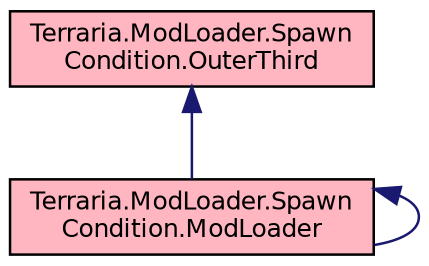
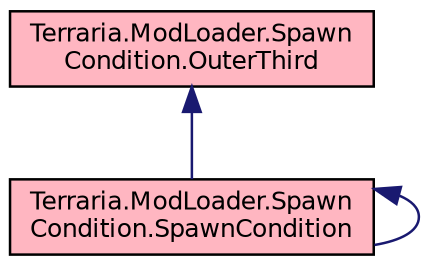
(192, 217) -> (192, 217)
